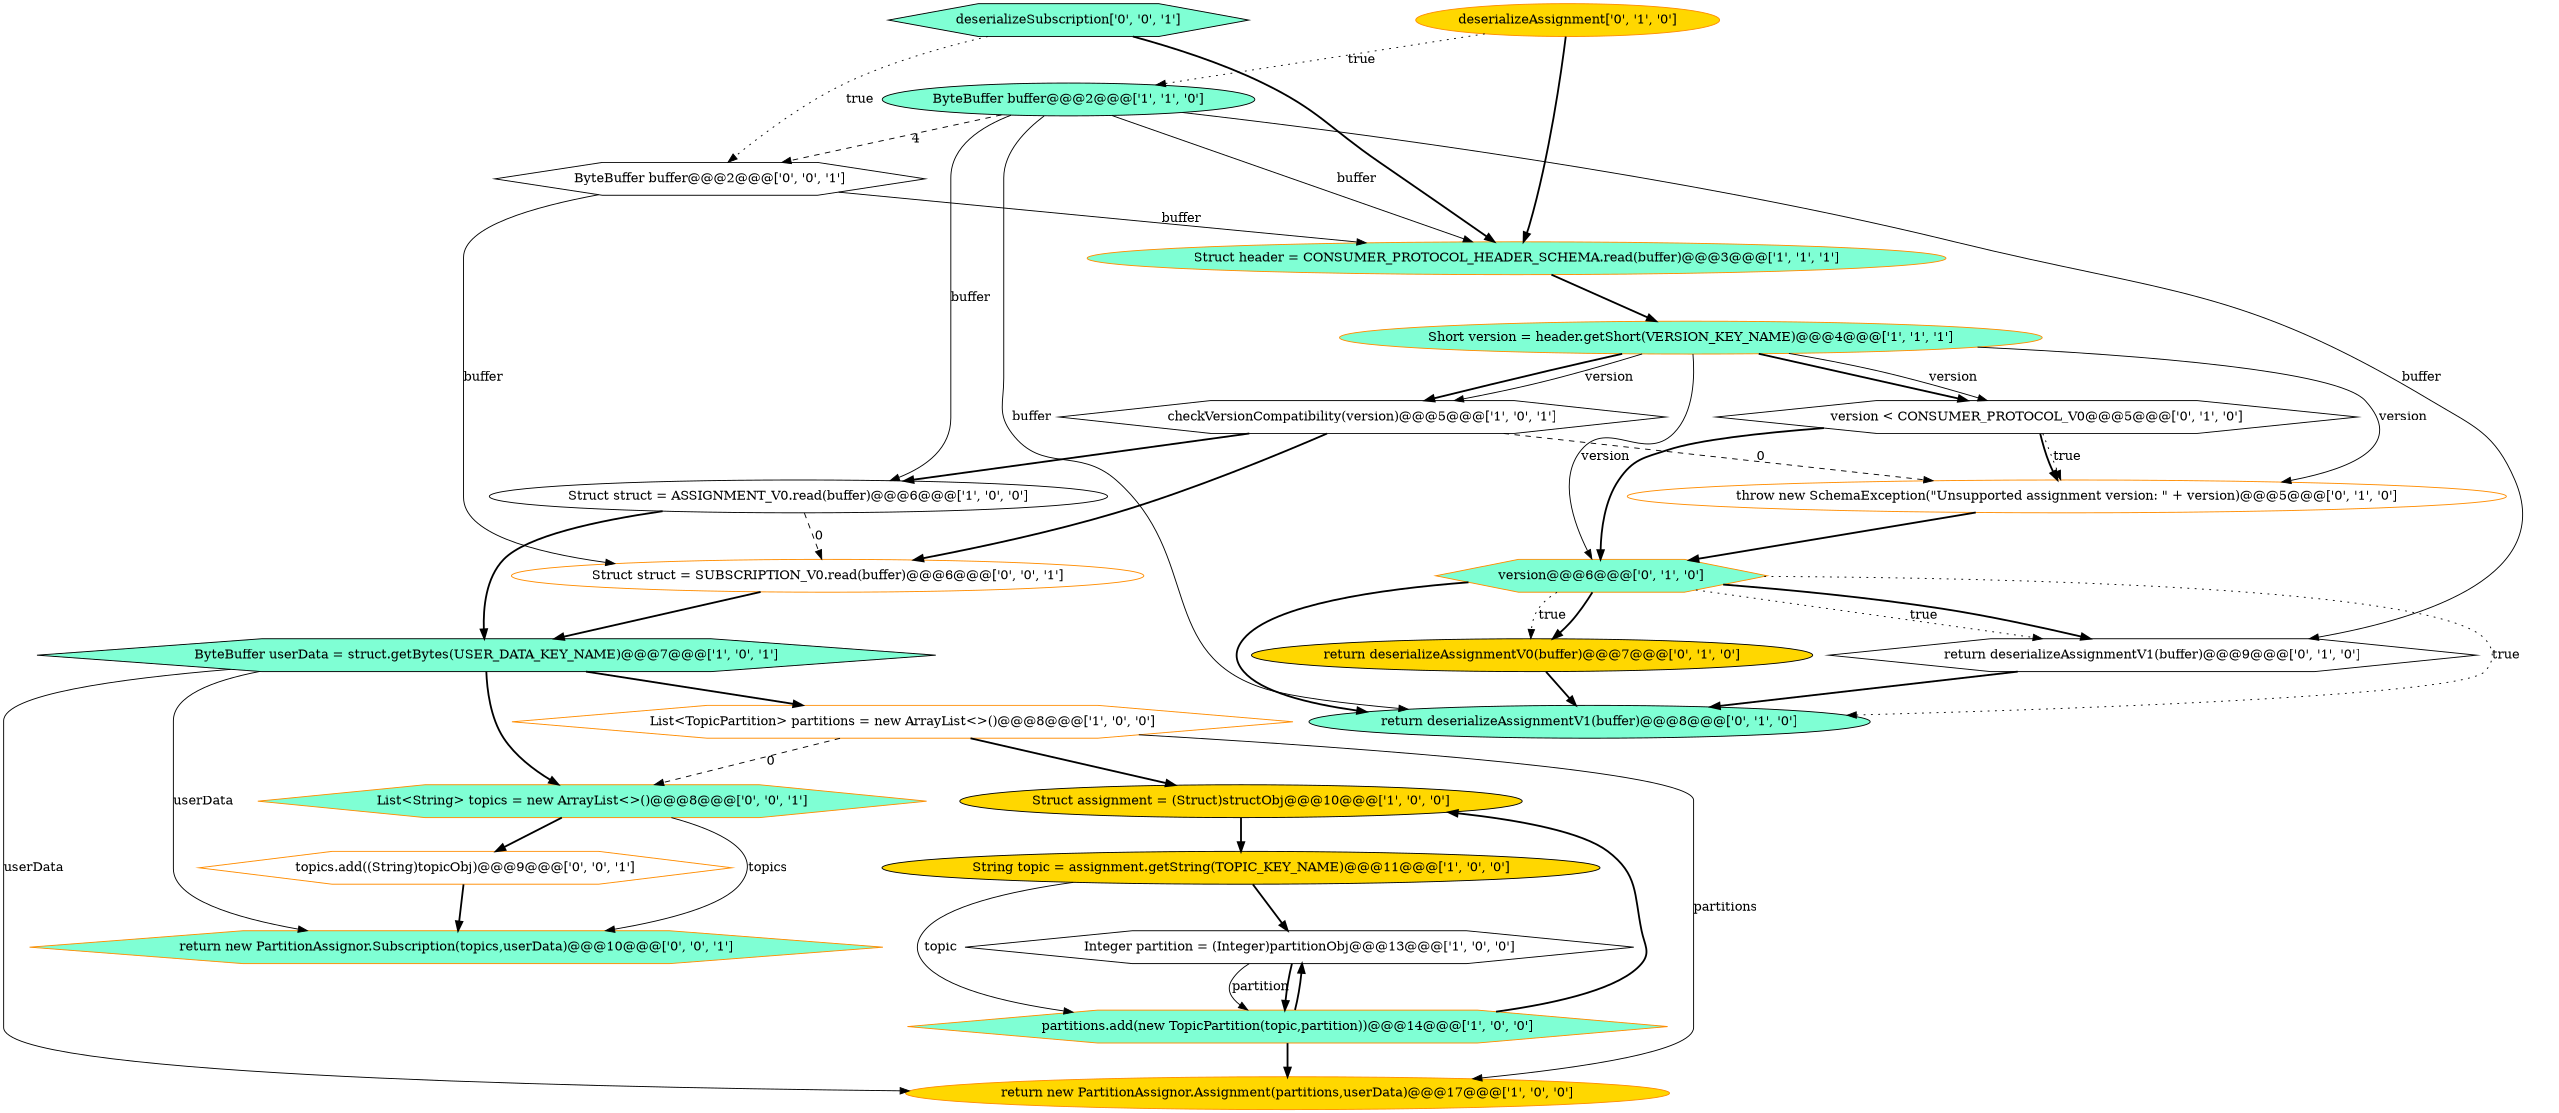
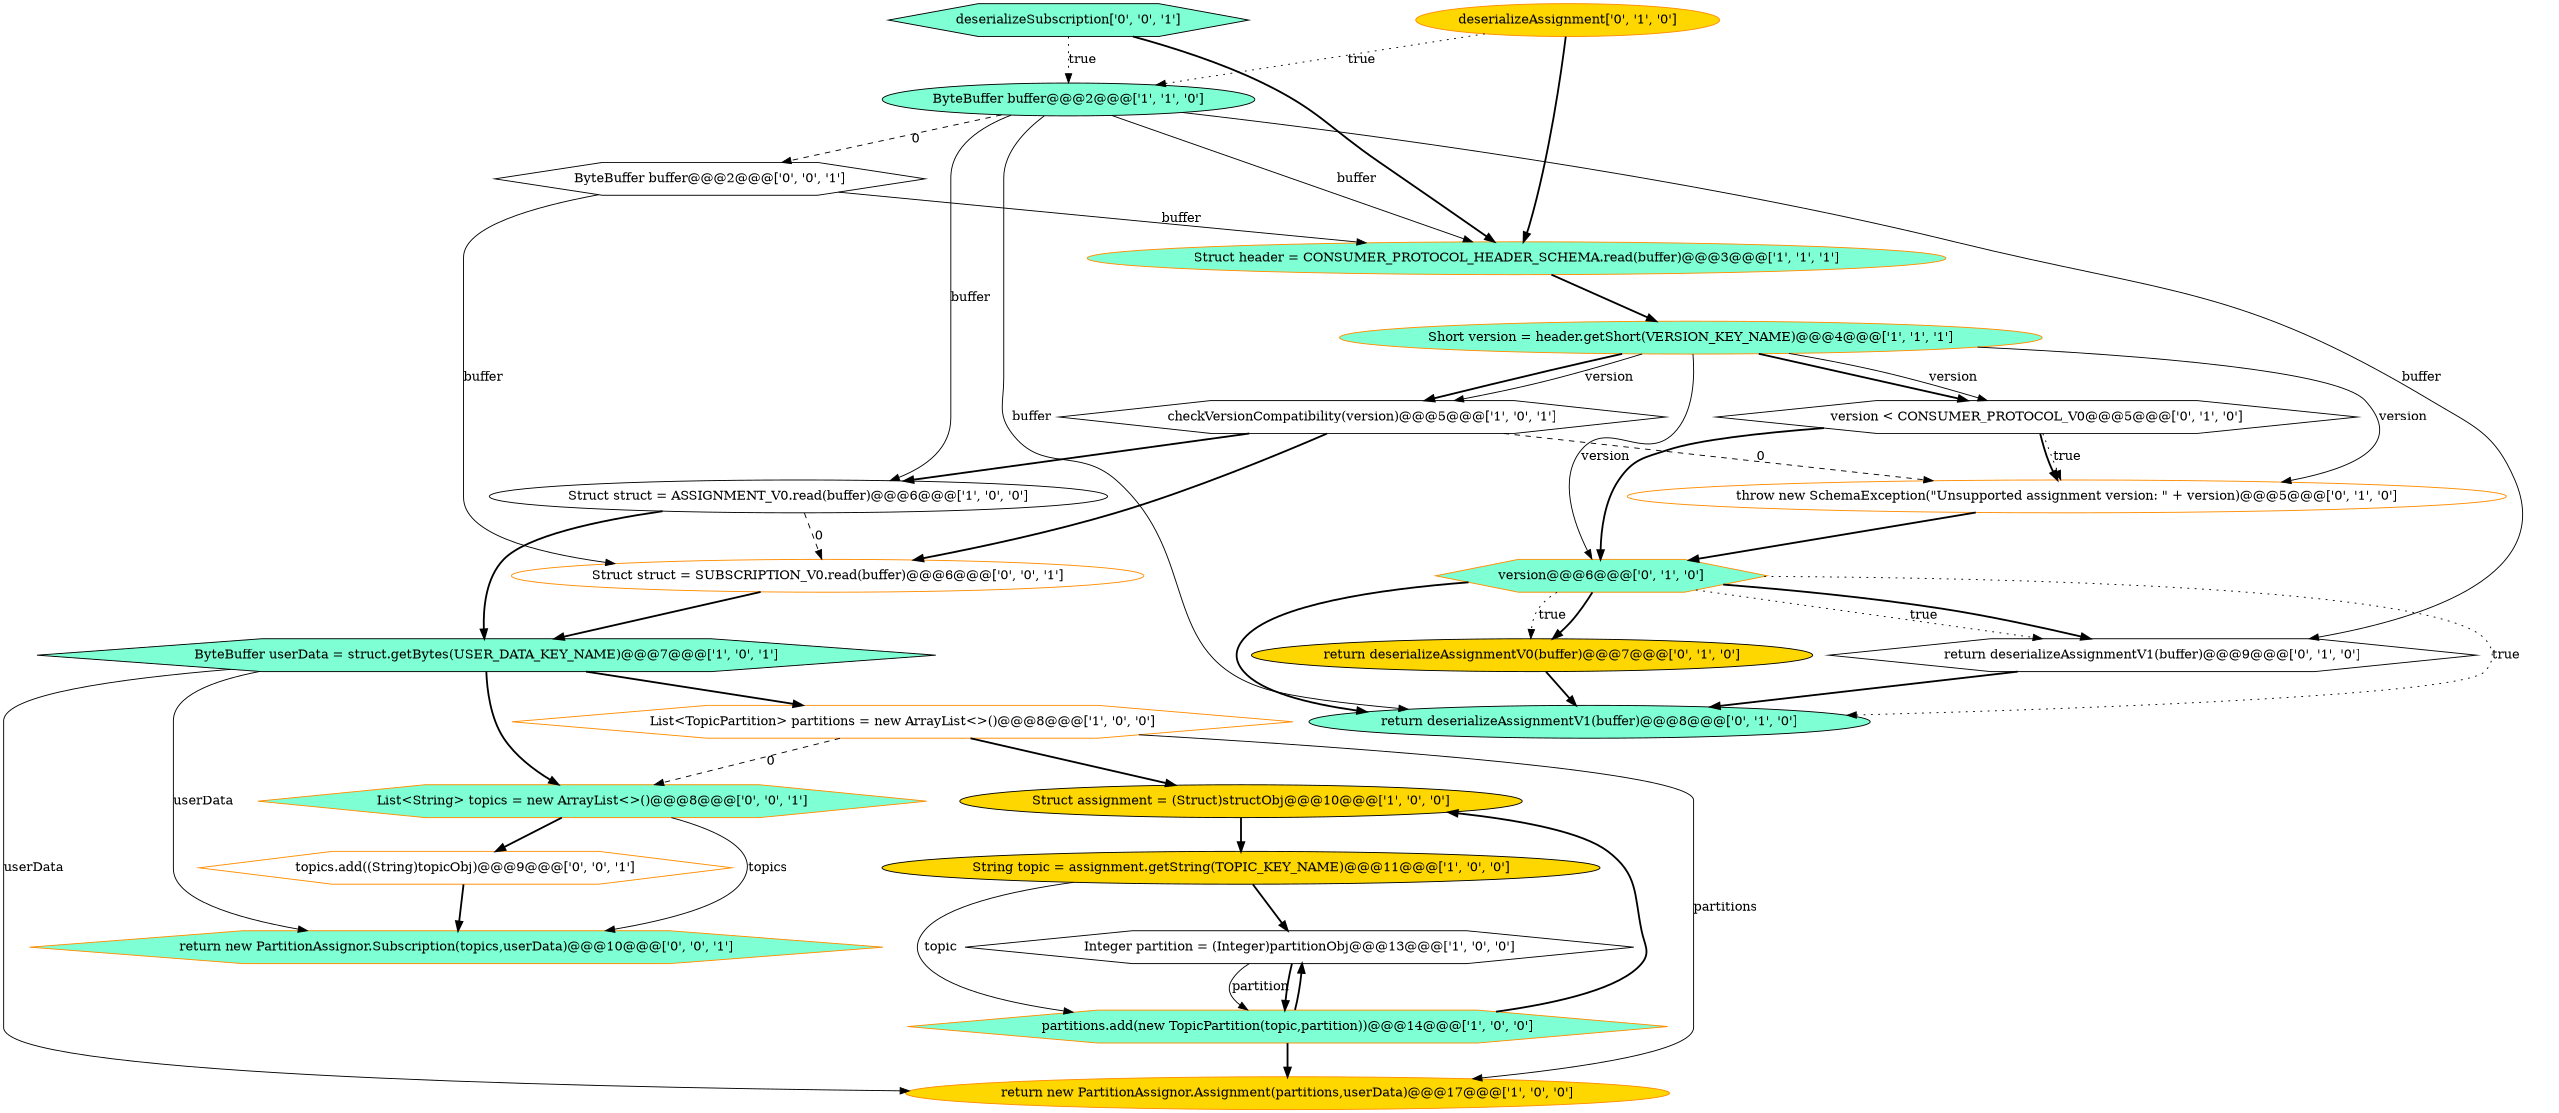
(854, 80) -> (1069, 55)
(916, 139) -> (916, 139)
